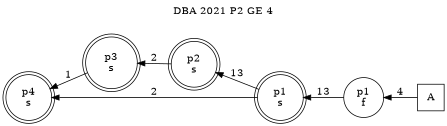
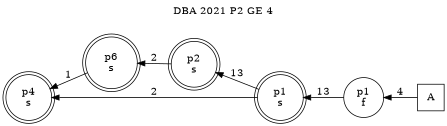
(111, 63) -> (111, 63)
